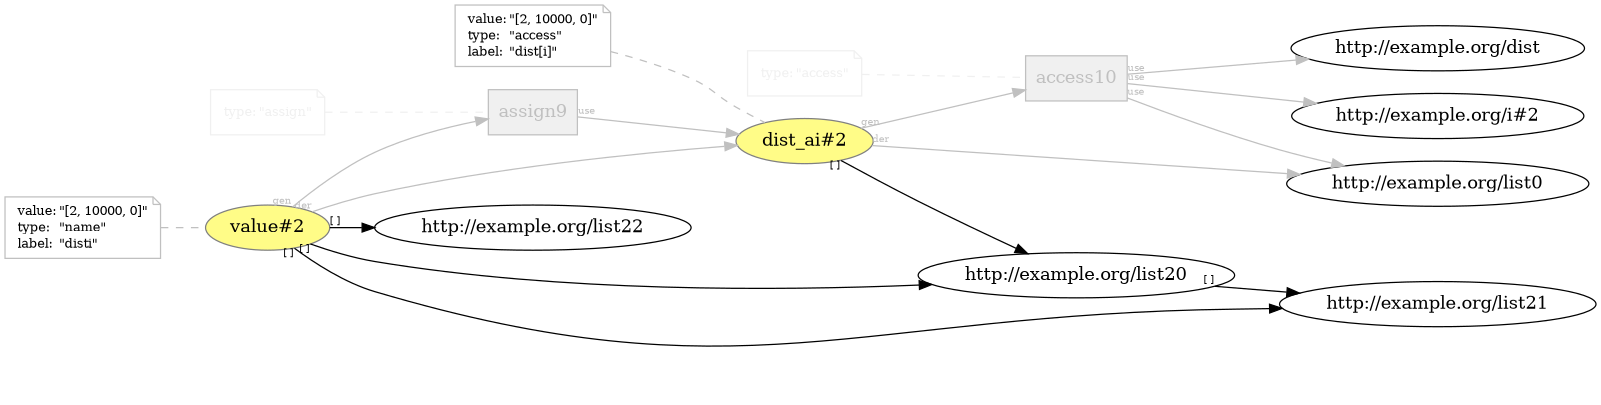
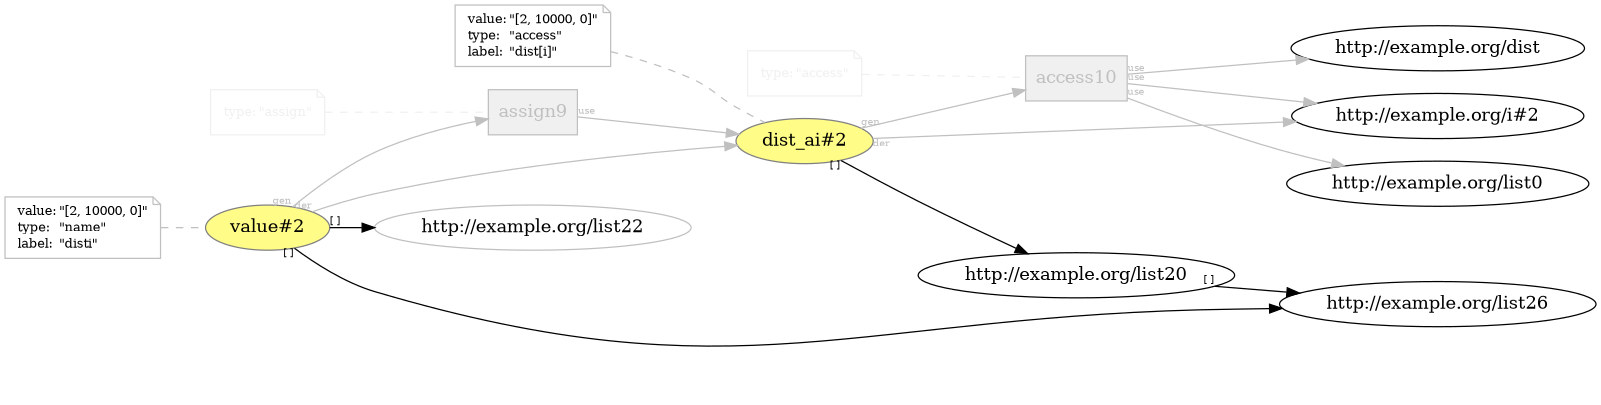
(1080, 160) -> (1078, 130)
(533, 228) -> (533, 228)
(613, 285) -> none
(1438, 304) -> (1438, 304)
